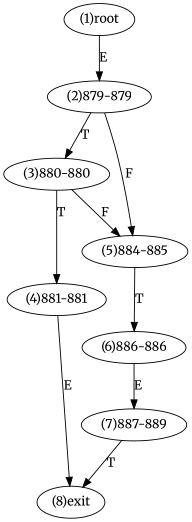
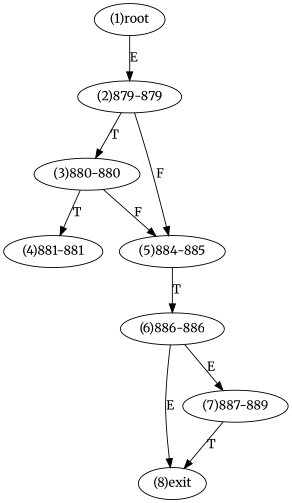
(64, 397) -> (166, 402)
